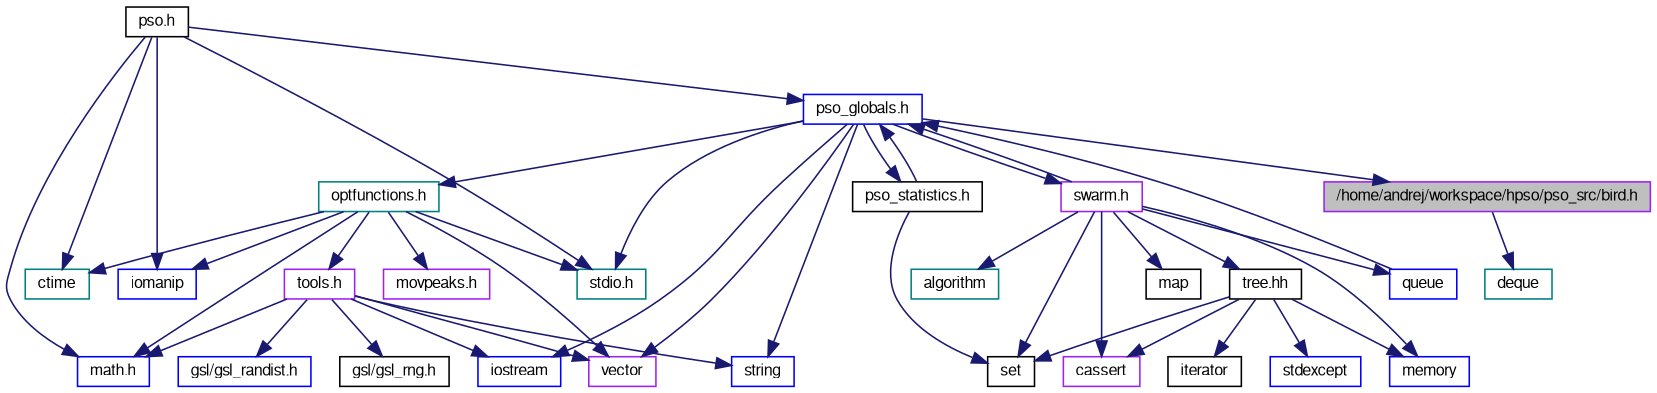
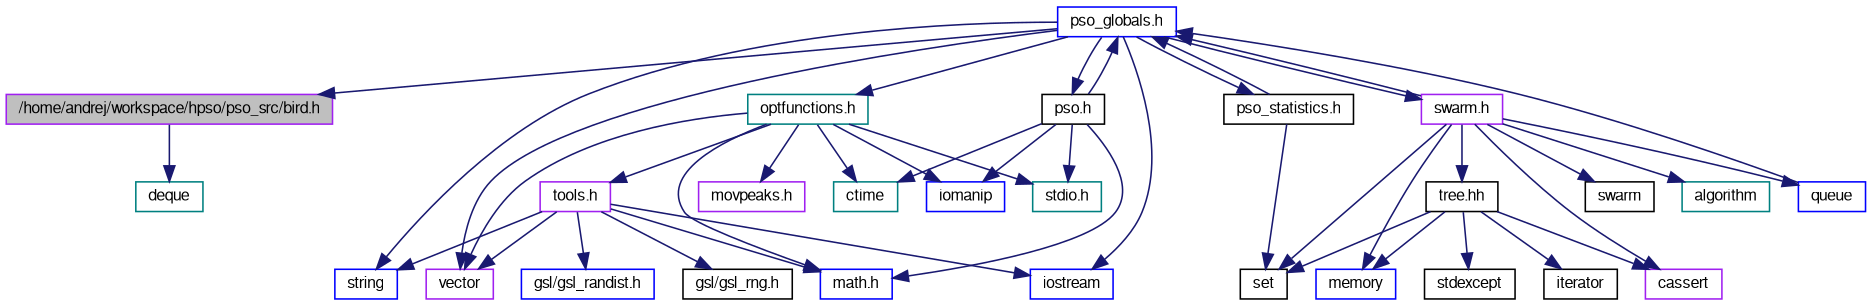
(693, 163) -> (1089, 58)
(1173, 284) -> (1620, 197)
(1316, 372) -> (1470, 284)
